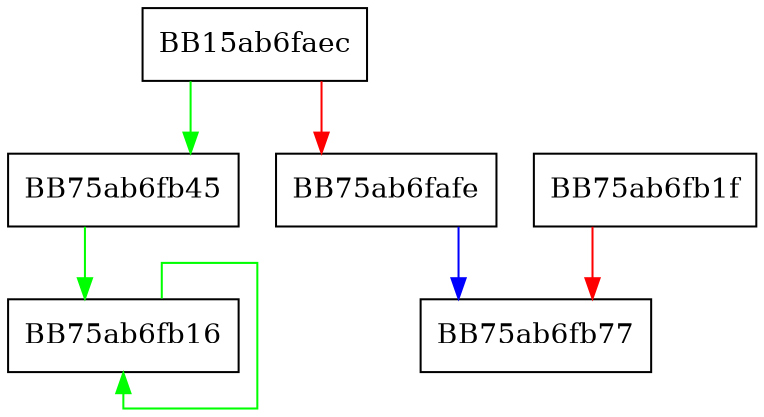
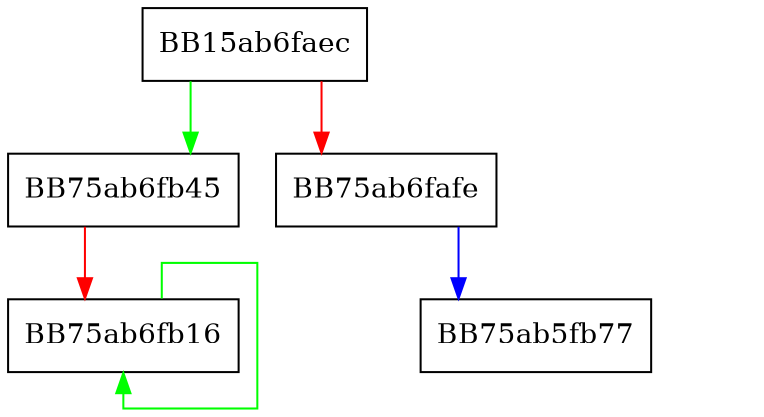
(645, 190) -> none
(85, 253) -> (85, 253)
(536, 336) -> (536, 336)
